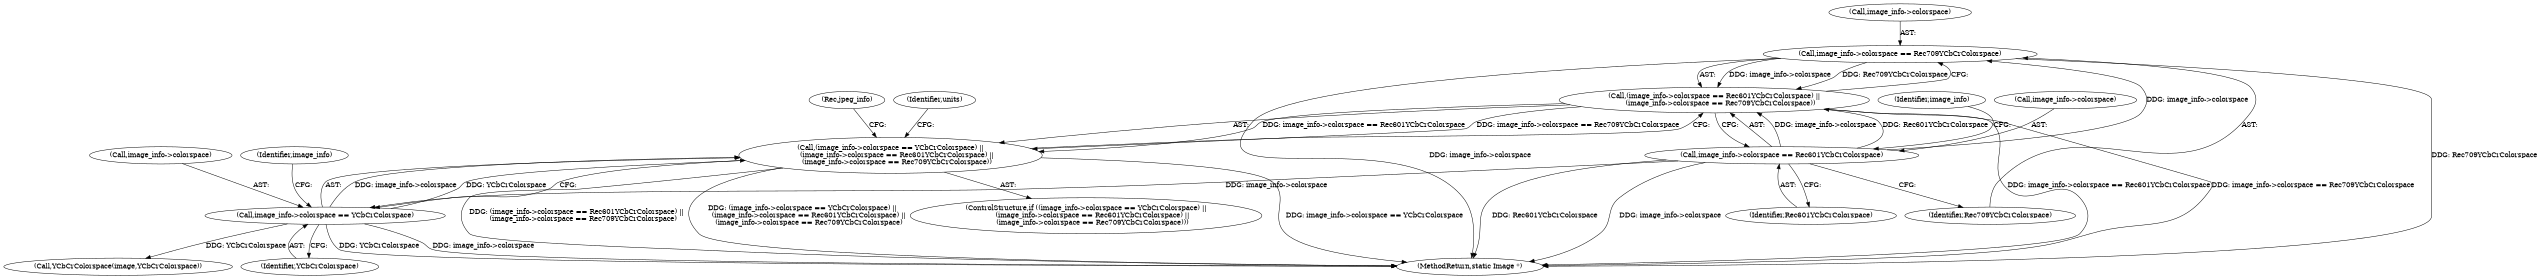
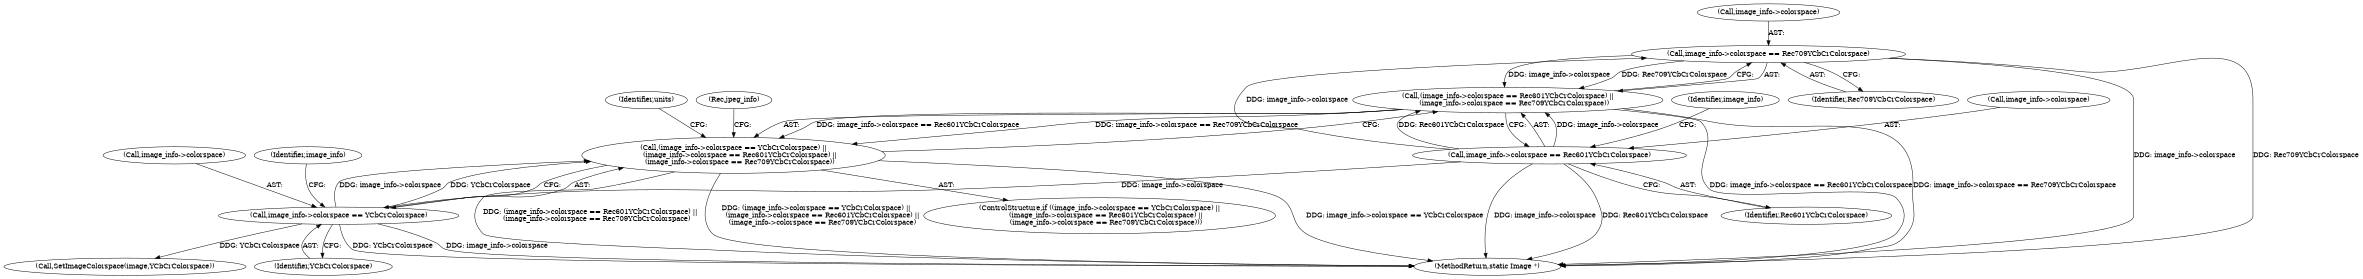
(1884, 185) -> (1833, 73)
(118, 267) -> (125, 267)
